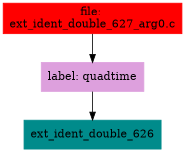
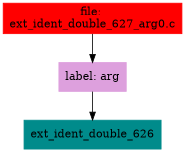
(93, 77) -> (93, 77)
